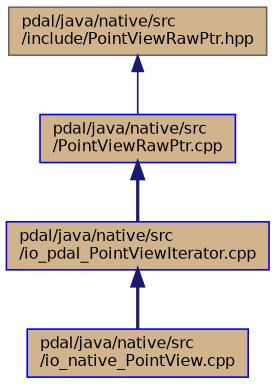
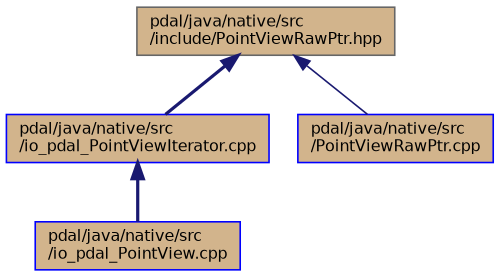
(138, 200) -> (195, 90)
(138, 353) -> (138, 246)
